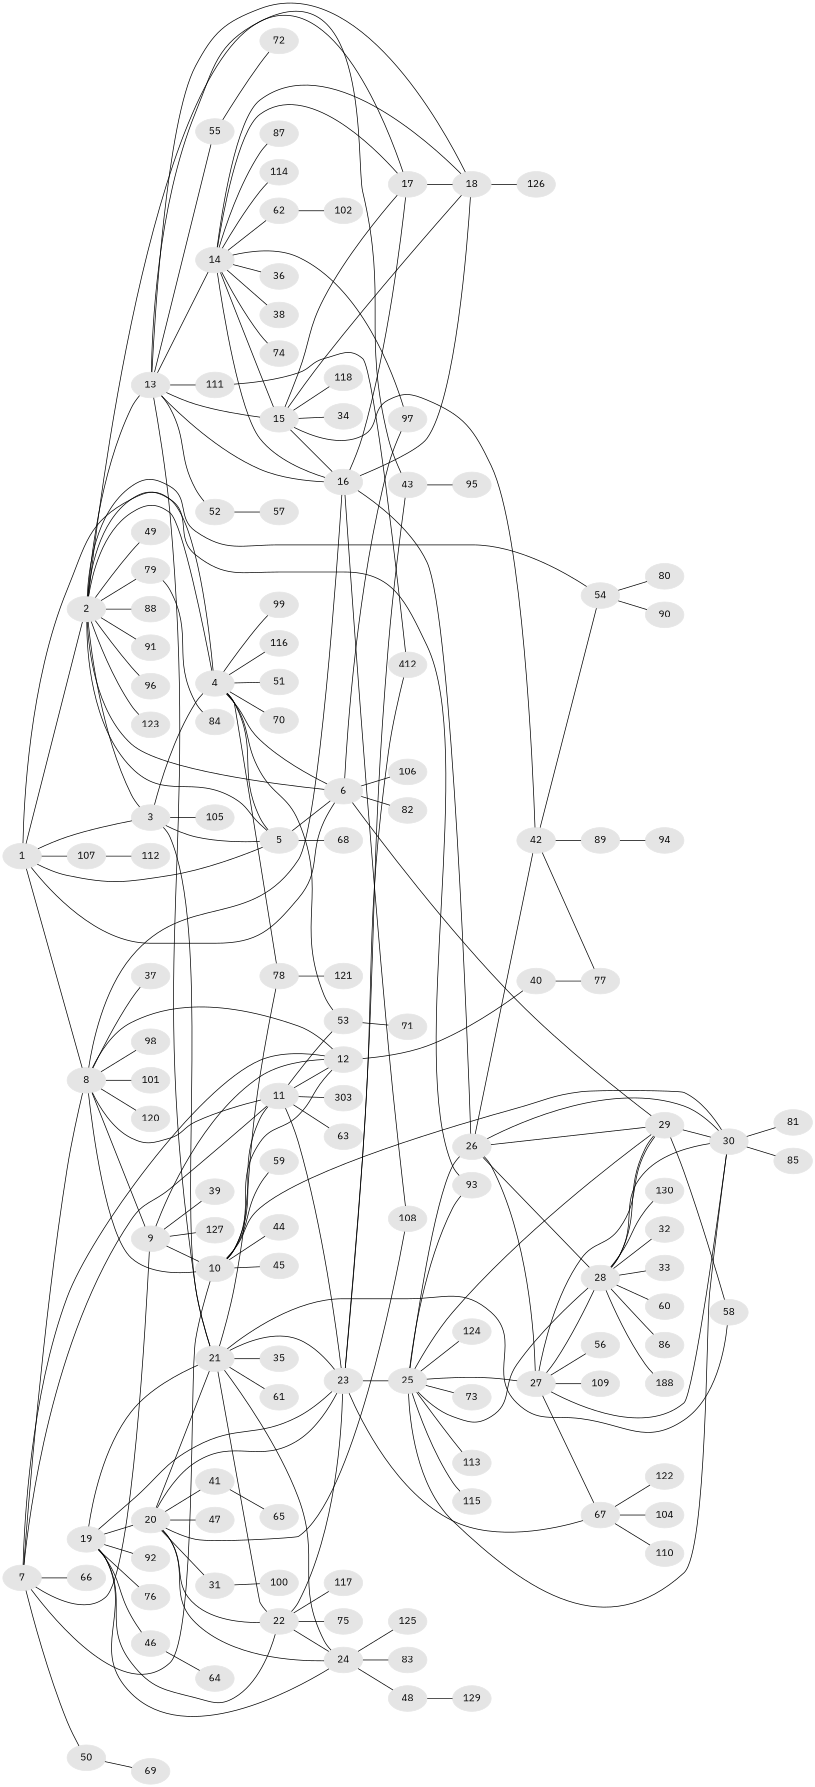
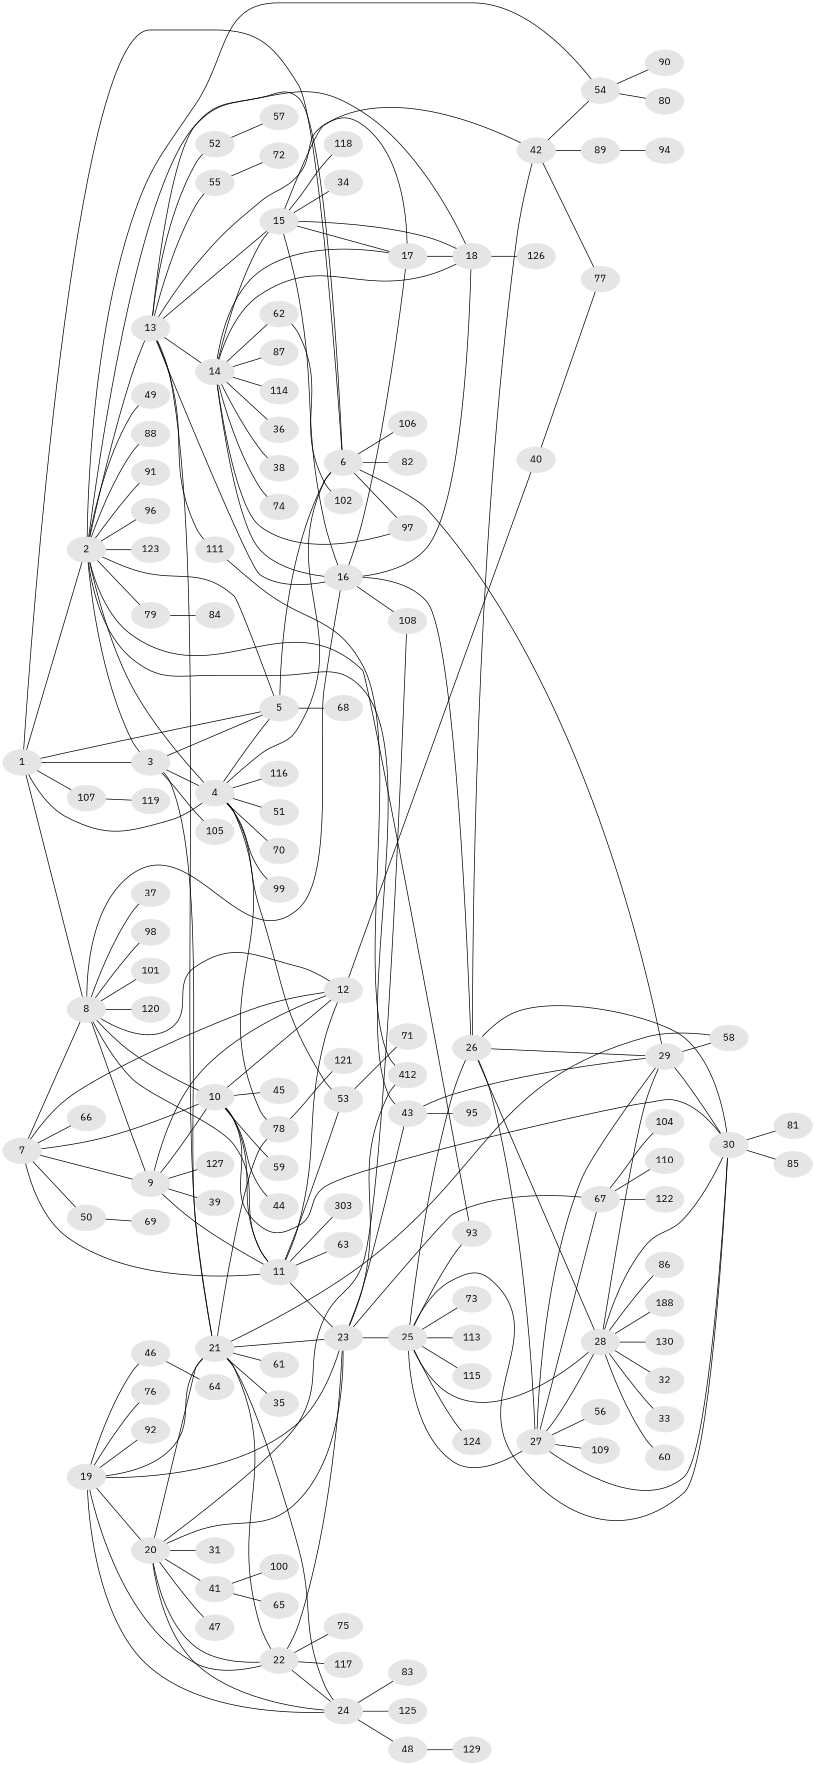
(151, 856) -> (151, 801)
none -> (211, 1232)
(528, 1236) -> (533, 1075)
(247, 1584) -> (246, 1578)
